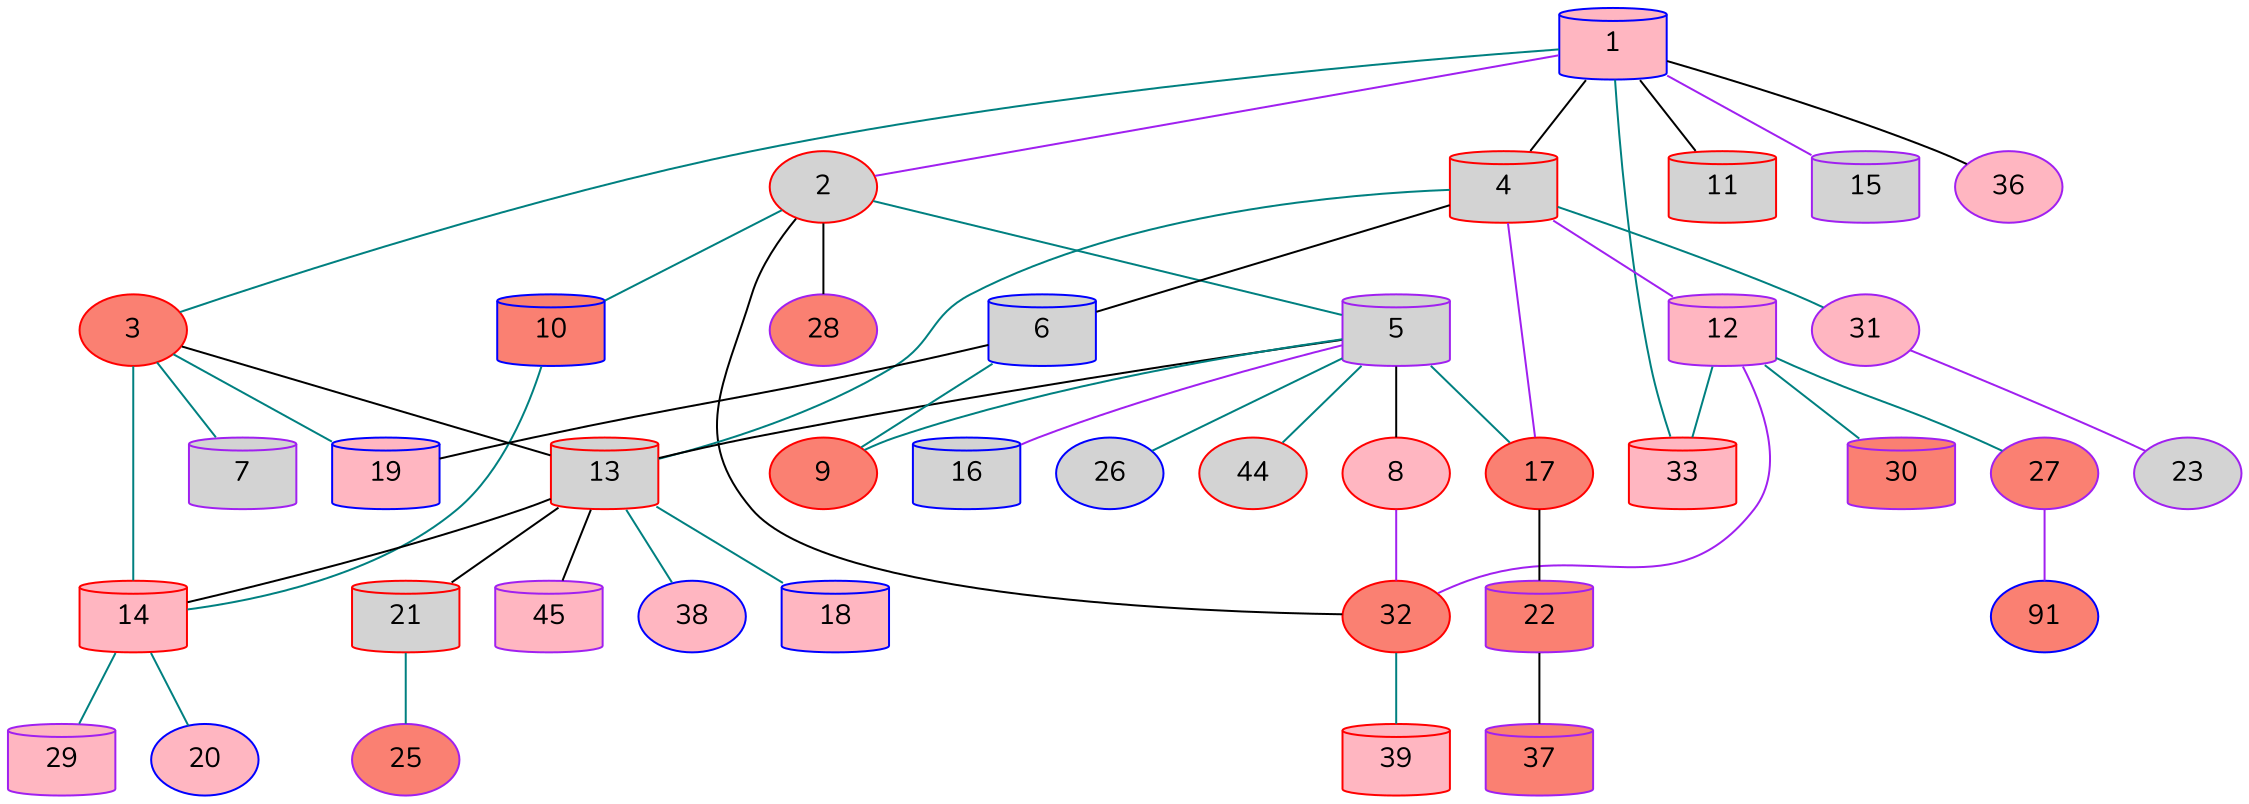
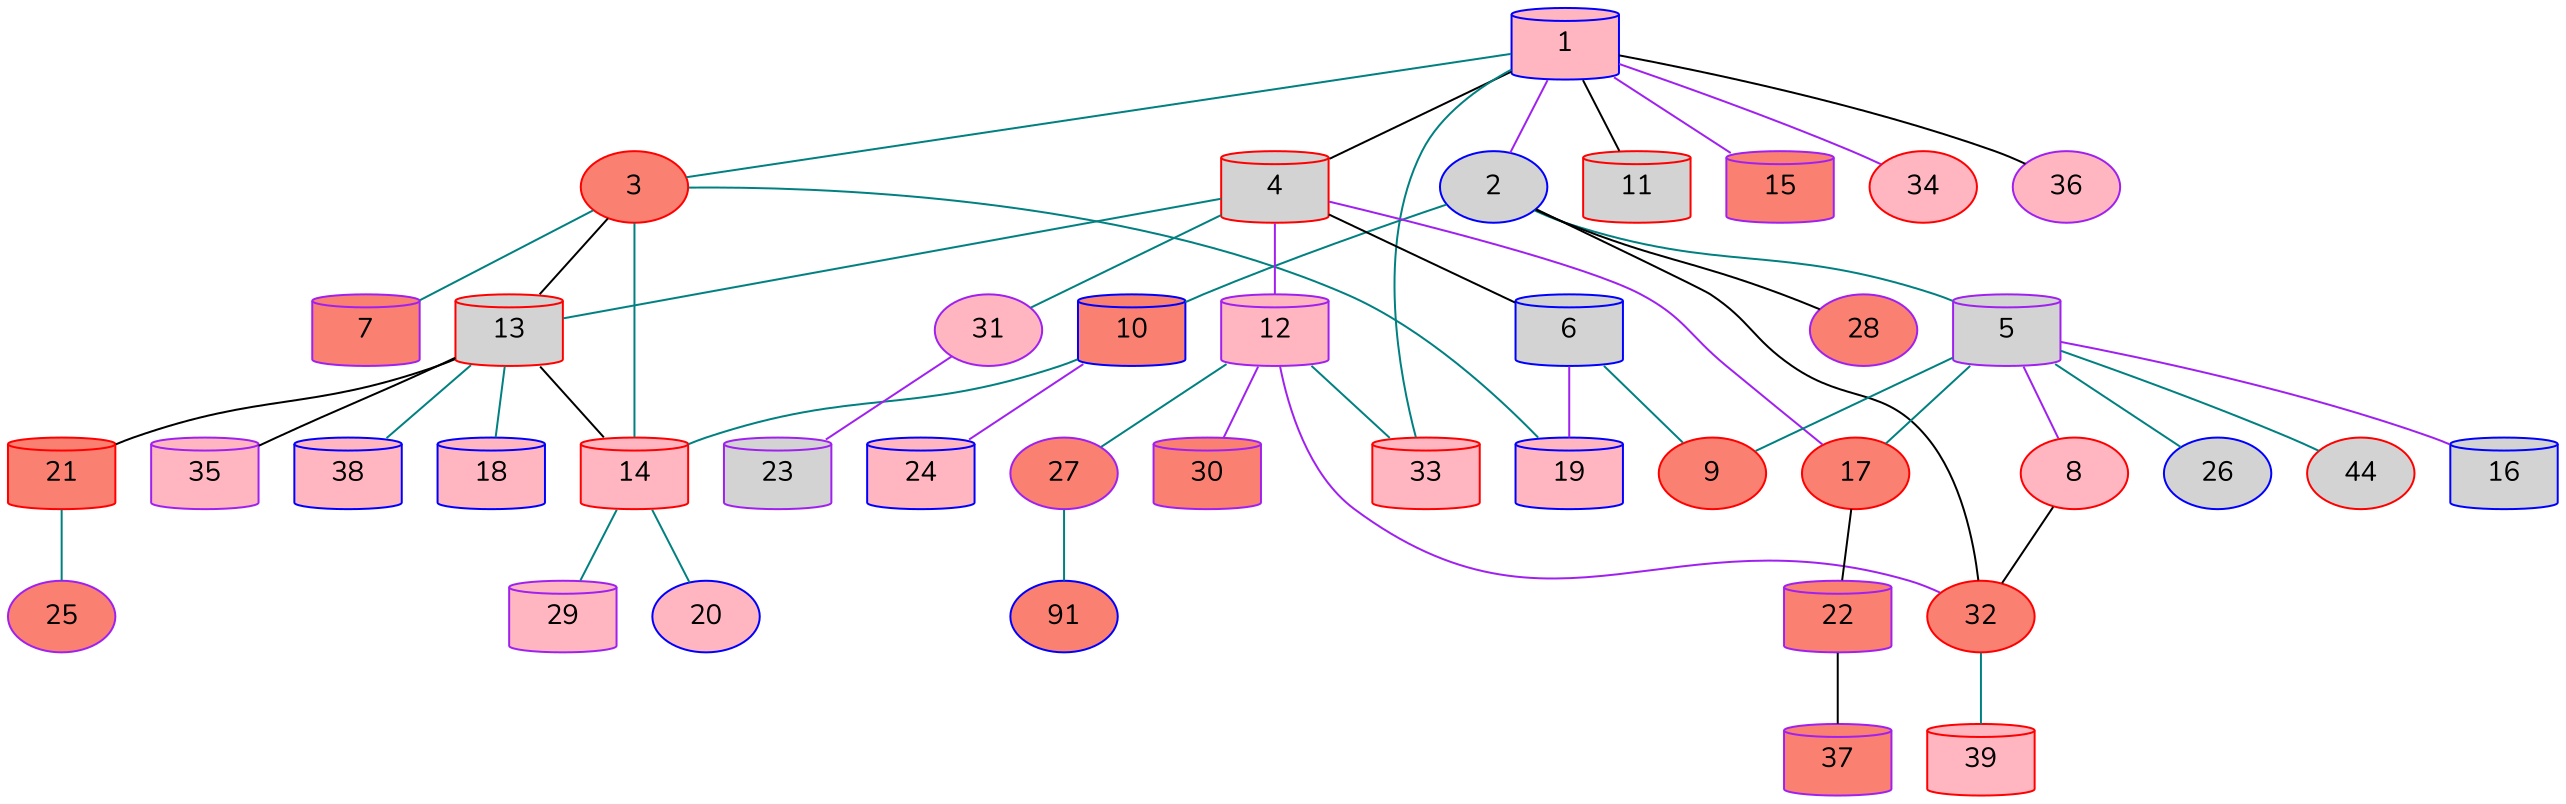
(823, 187) -> (1494, 187)
(1866, 187) -> (1780, 187)
none -> (1923, 187)
(999, 393) -> none
(1396, 402) -> (2041, 402)
(1812, 402) -> (1241, 402)
(700, 404) -> (1569, 402)
(243, 473) -> (366, 330)
none -> (921, 473)
(2188, 473) -> (778, 473)
(1396, 545) -> (2028, 545)
(2045, 545) -> (1064, 545)
(406, 617) -> (62, 473)
(549, 617) -> (205, 473)
(692, 617) -> (348, 473)
